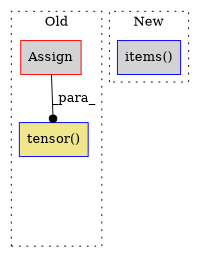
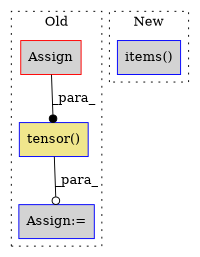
none -> (57, 222)
